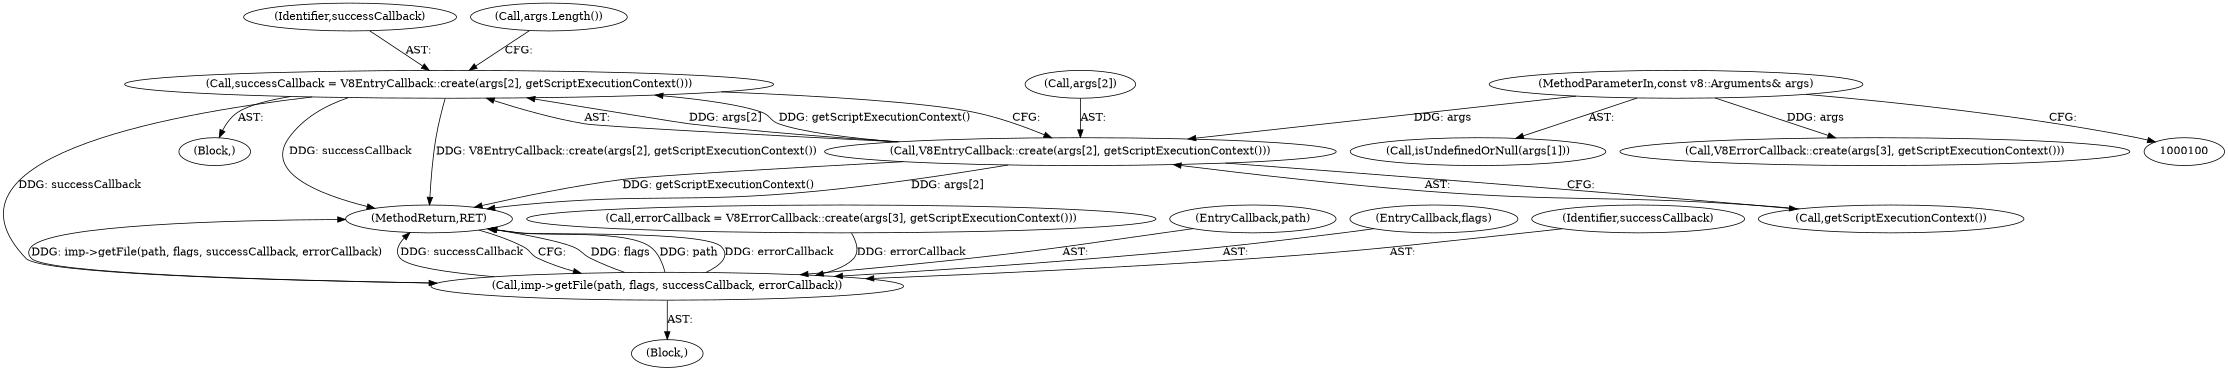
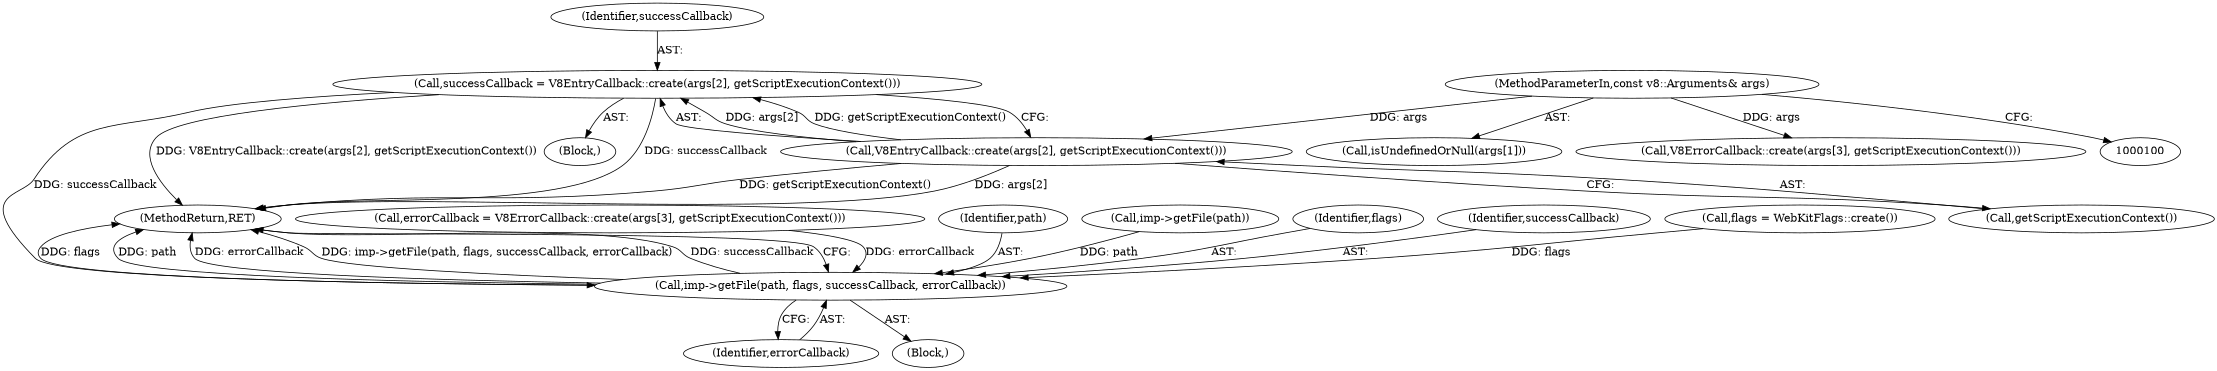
(549, 17) -> none
(1080, 84) -> none
none -> (1180, 219)
(1253, 219) -> (1003, 219)
(1434, 219) -> (1358, 219)
none -> (1800, 219)
none -> (781, 354)
